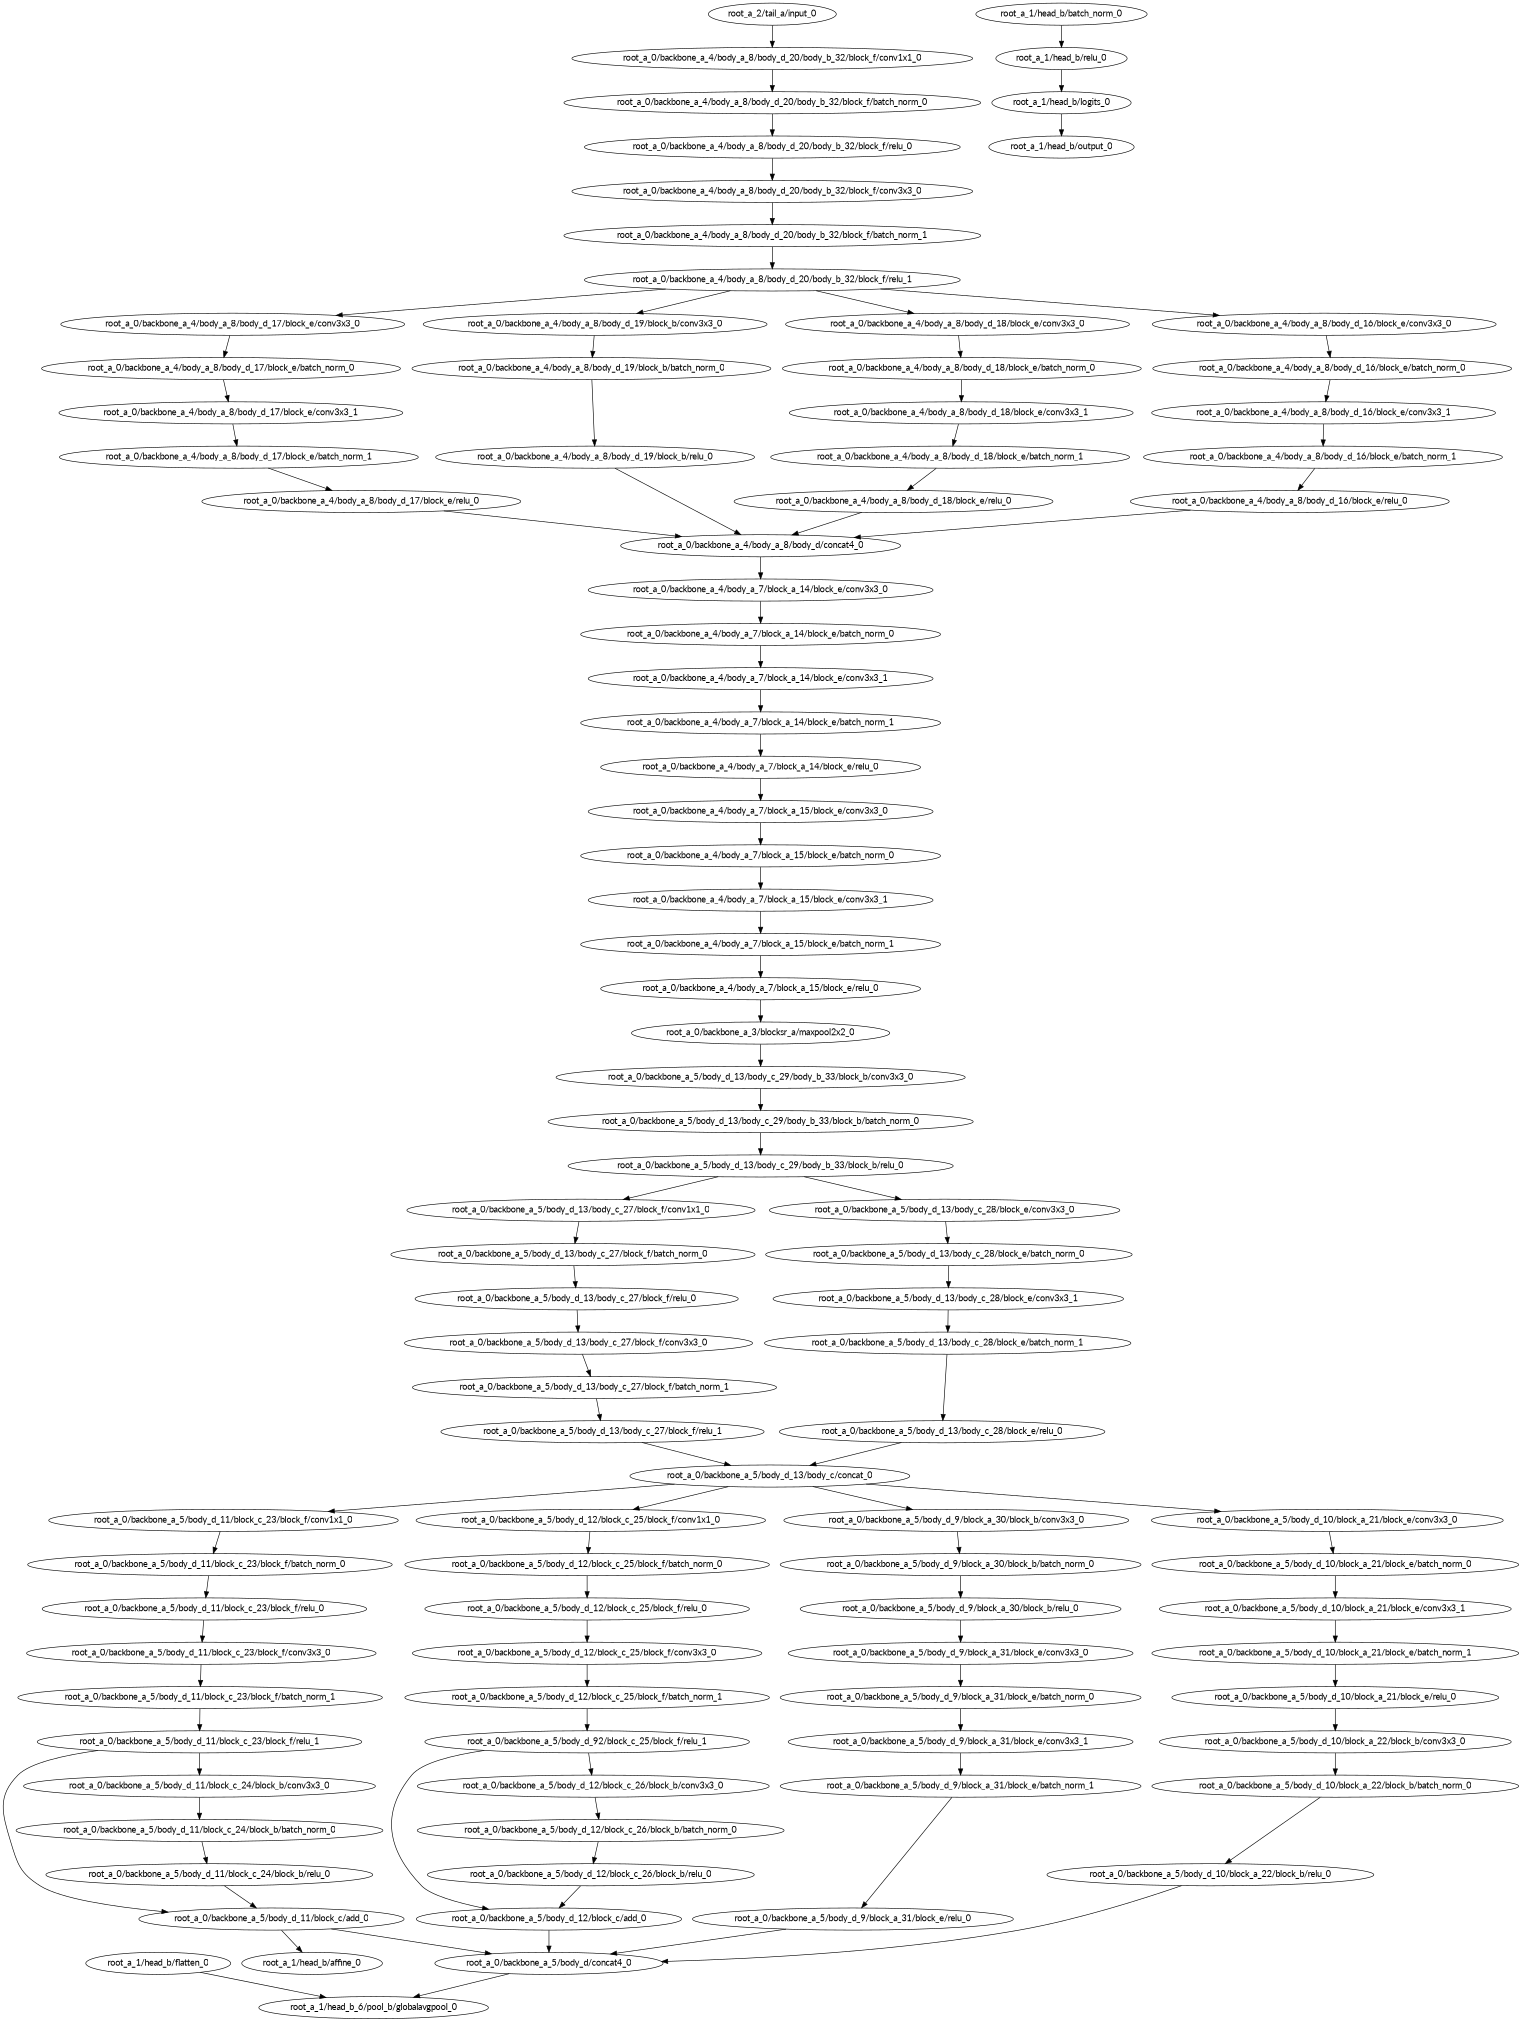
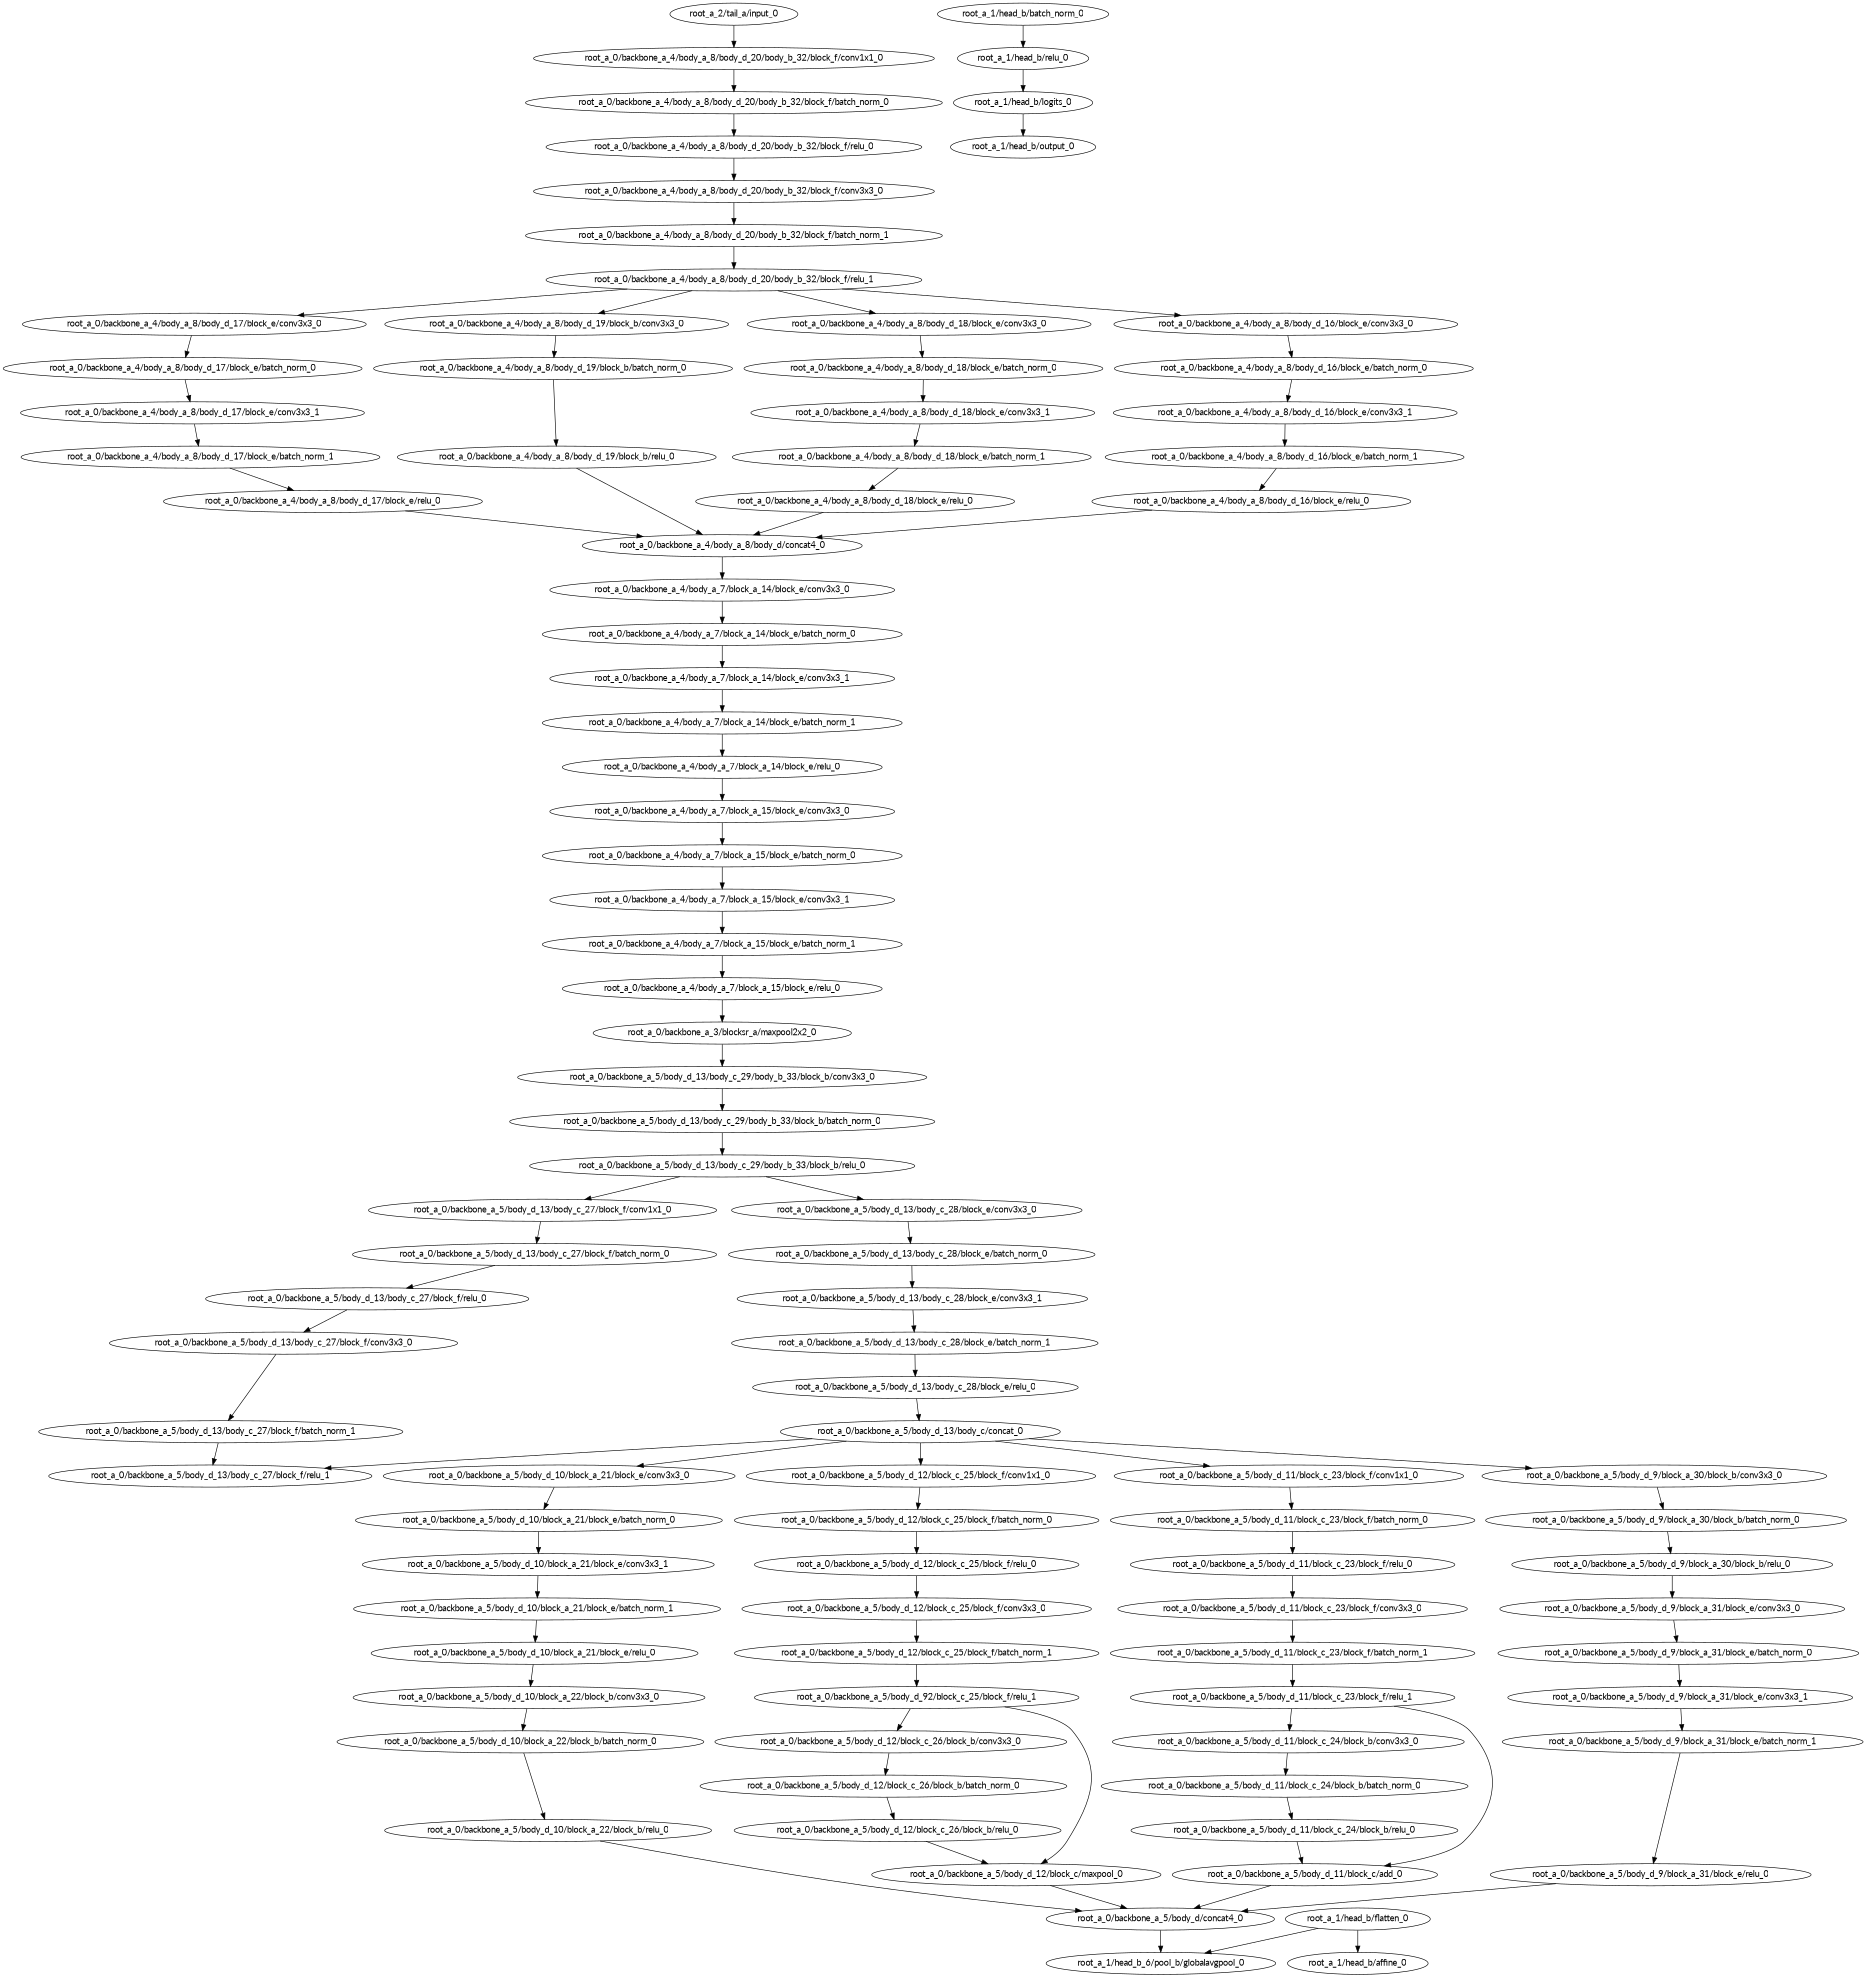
(683, 1453) -> (572, 1453)
(549, 1919) -> (1016, 1875)
(290, 1939) -> (1358, 1938)
